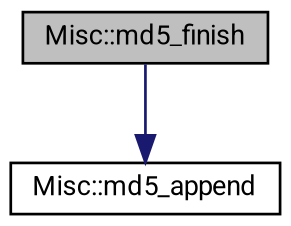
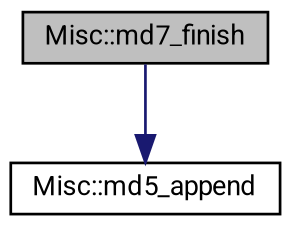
(145, 38) -> (145, 38)
